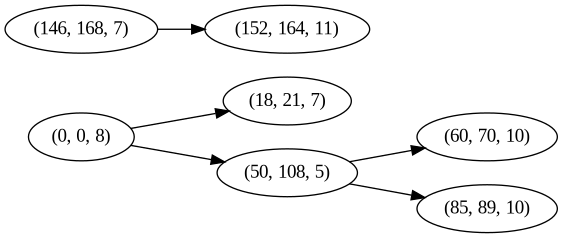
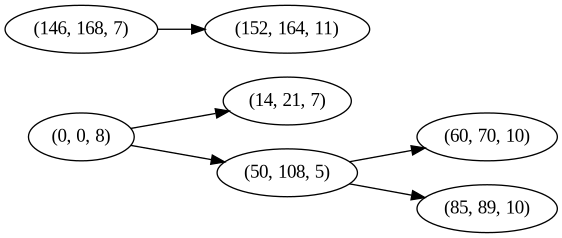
(287, 101) -> (287, 101)
